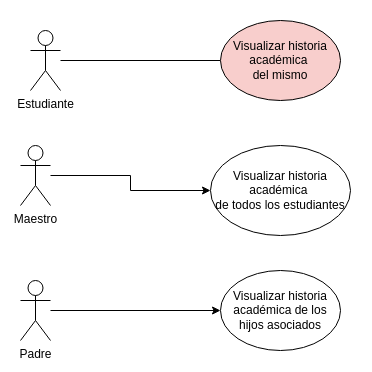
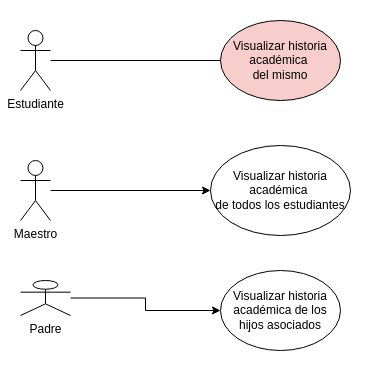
(46, 61) -> (36, 61)
(36, 176) -> (36, 191)
(36, 311) -> (46, 298)
